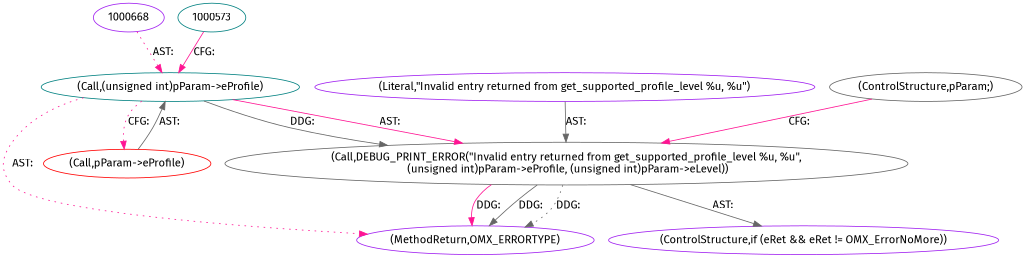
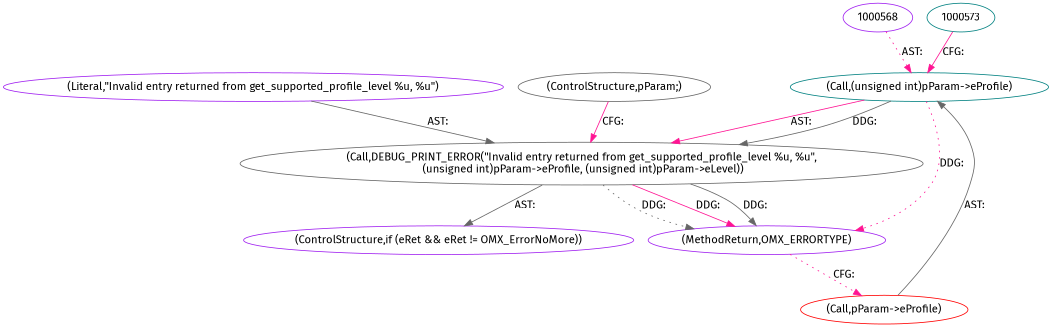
(129, 18) -> (878, 18)
(127, 118) -> (822, 273)
(24, 164) -> (953, 164)
